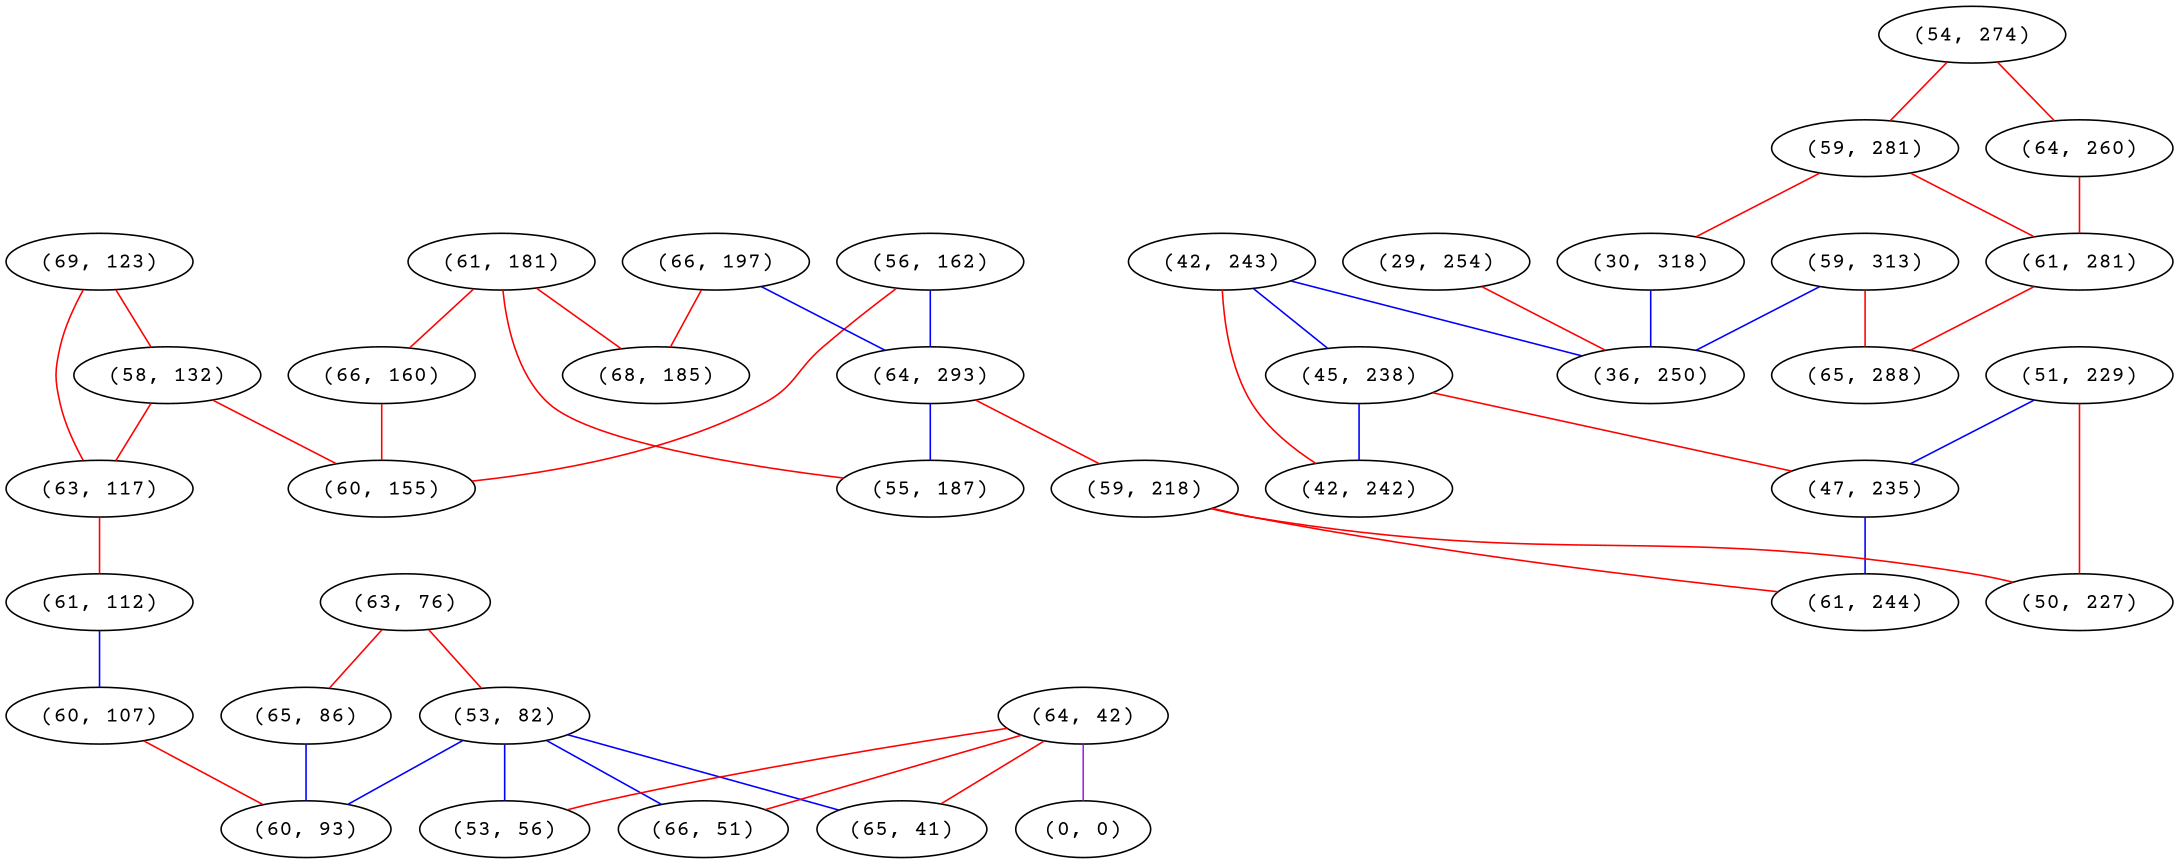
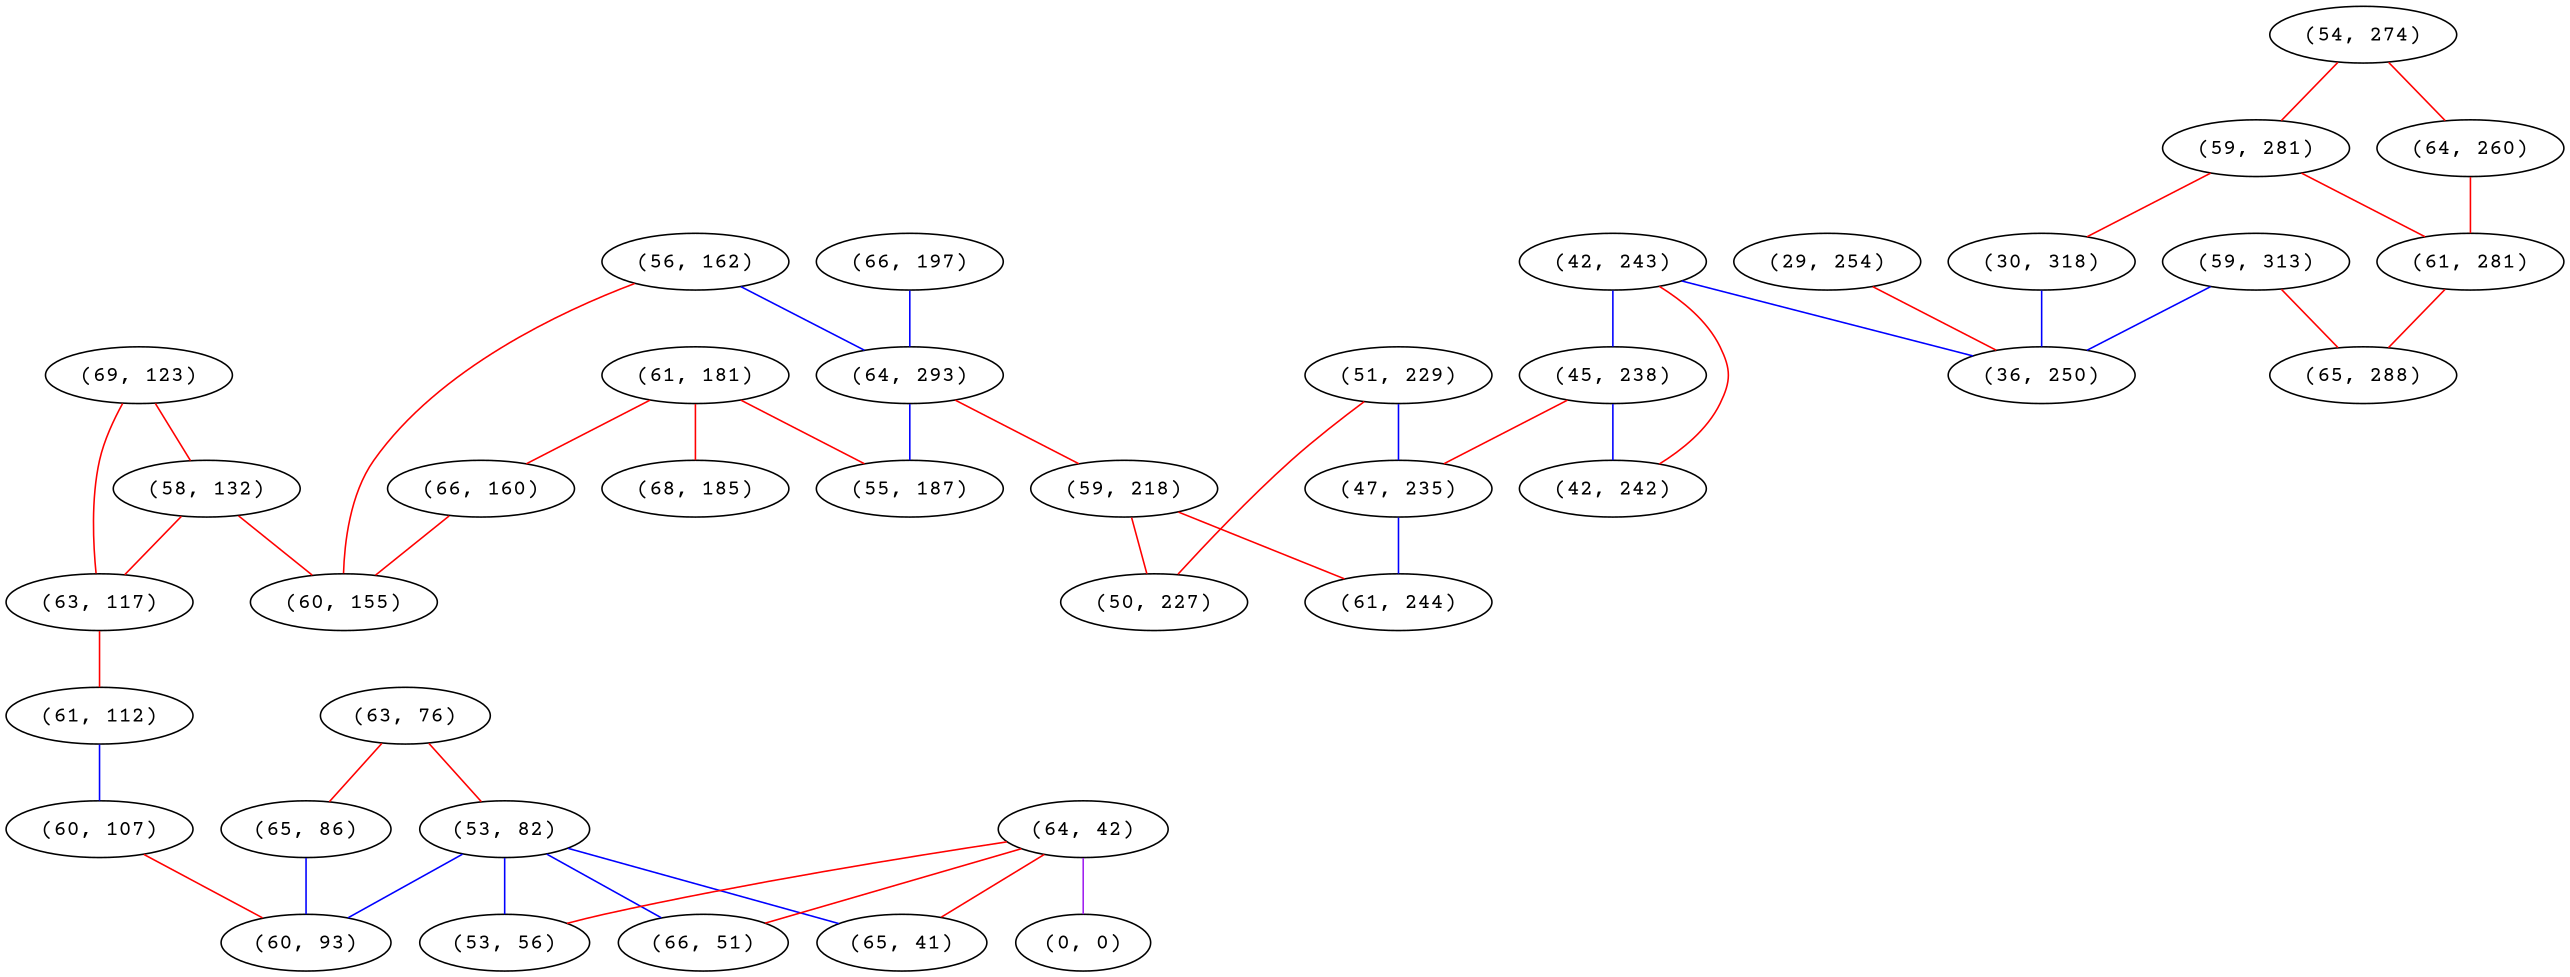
(686, 319) -> none
